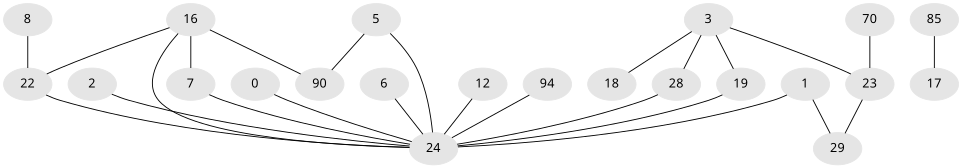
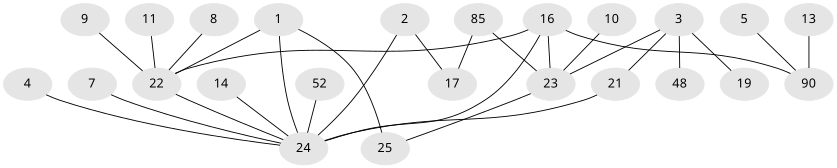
none -> (85, 20)
none -> (150, 20)
none -> (809, 20)
(870, 20) -> (612, 20)
(191, 52) -> (549, 52)
none -> (218, 52)
none -> (515, 52)
none -> (431, 55)
(421, 79) -> none
(255, 84) -> (28, 84)
(384, 84) -> none
(483, 84) -> (320, 84)
(547, 84) -> (221, 84)
(612, 84) -> (680, 84)
(676, 84) -> (615, 84)
(592, 128) -> none
(838, 149) -> (385, 149)
